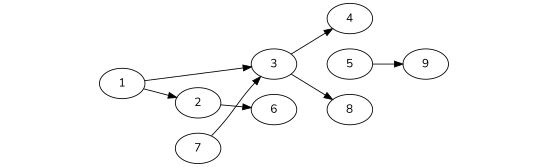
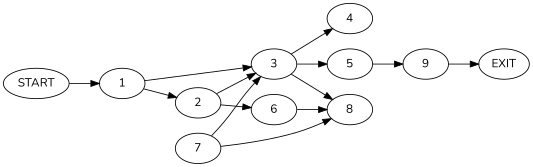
none -> (308, 64)
none -> (504, 64)
none -> (36, 83)
none -> (232, 85)
none -> (308, 110)
none -> (273, 138)
